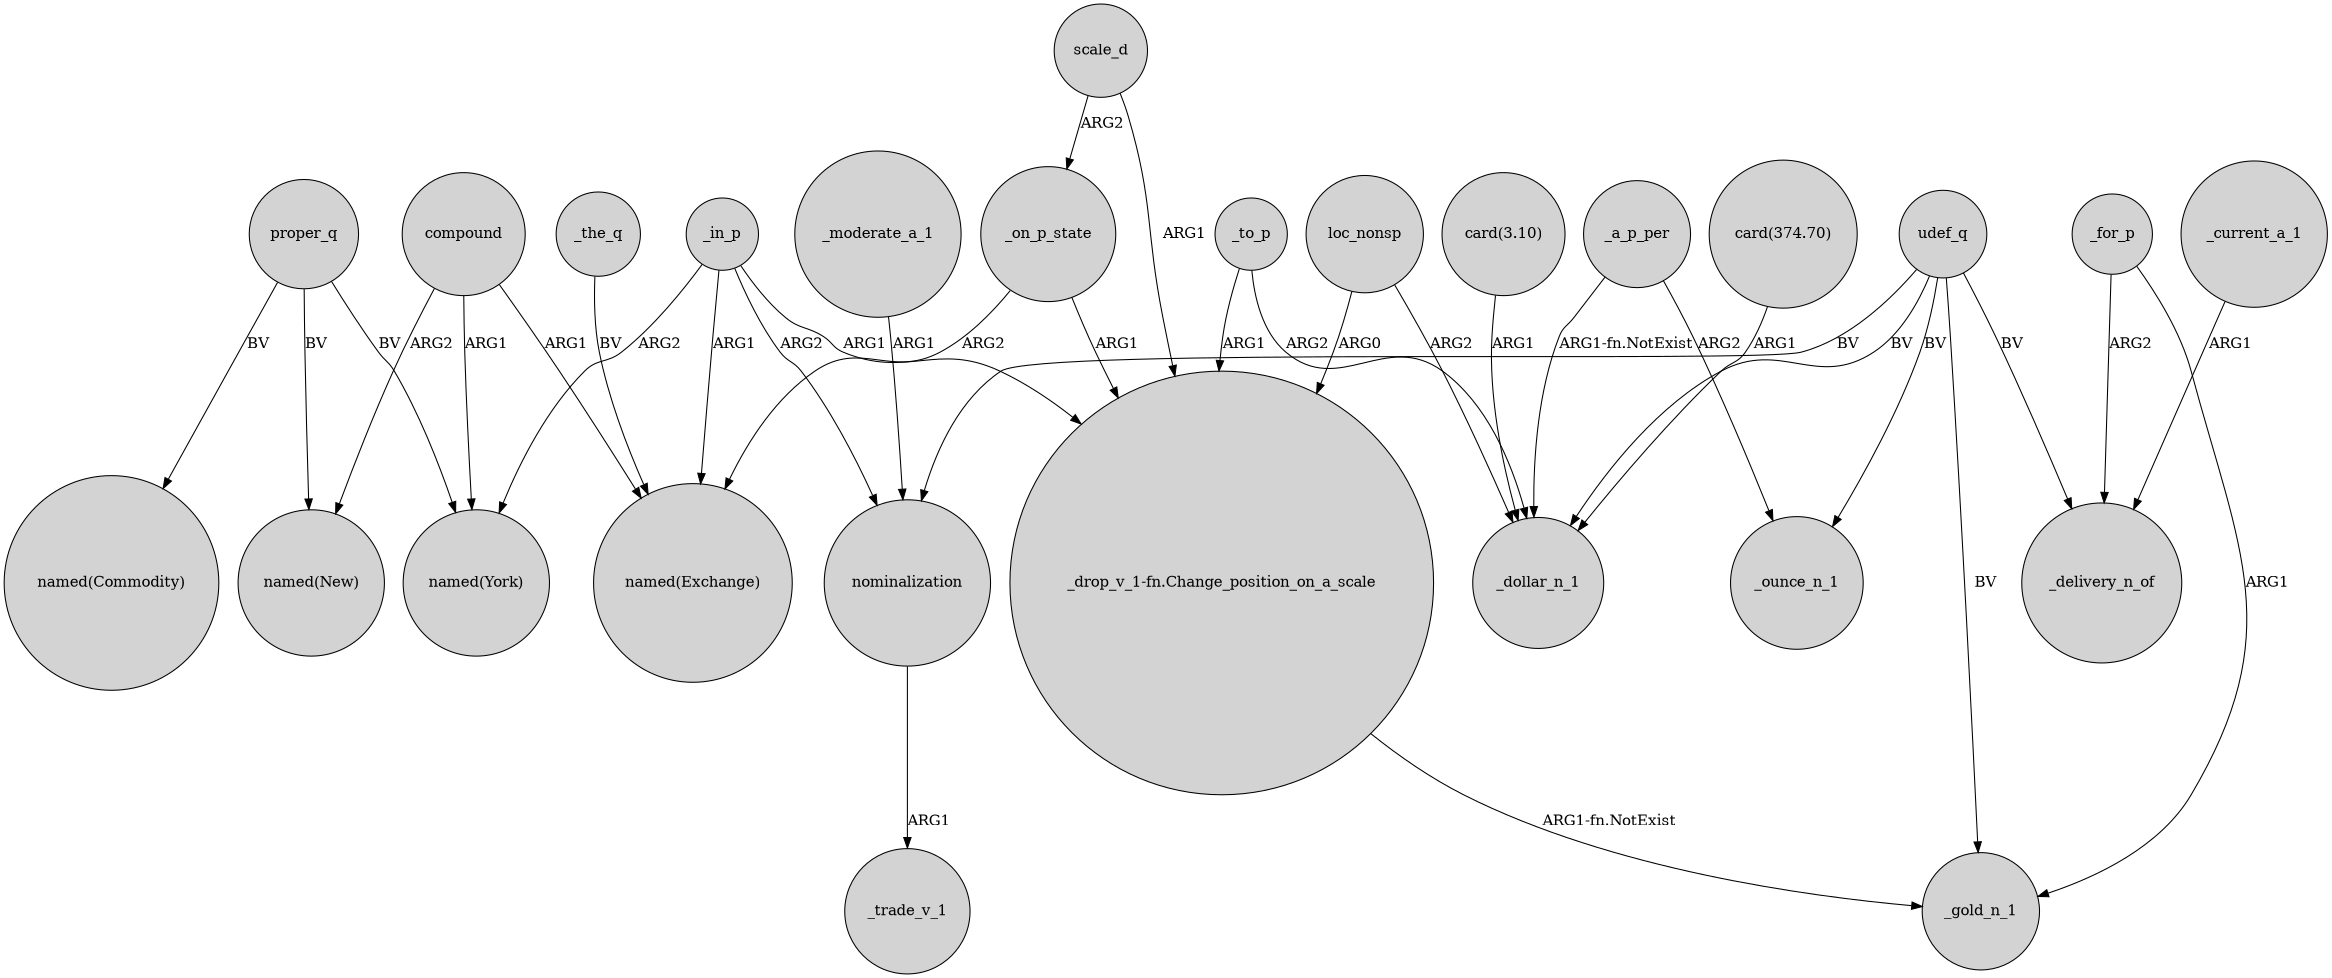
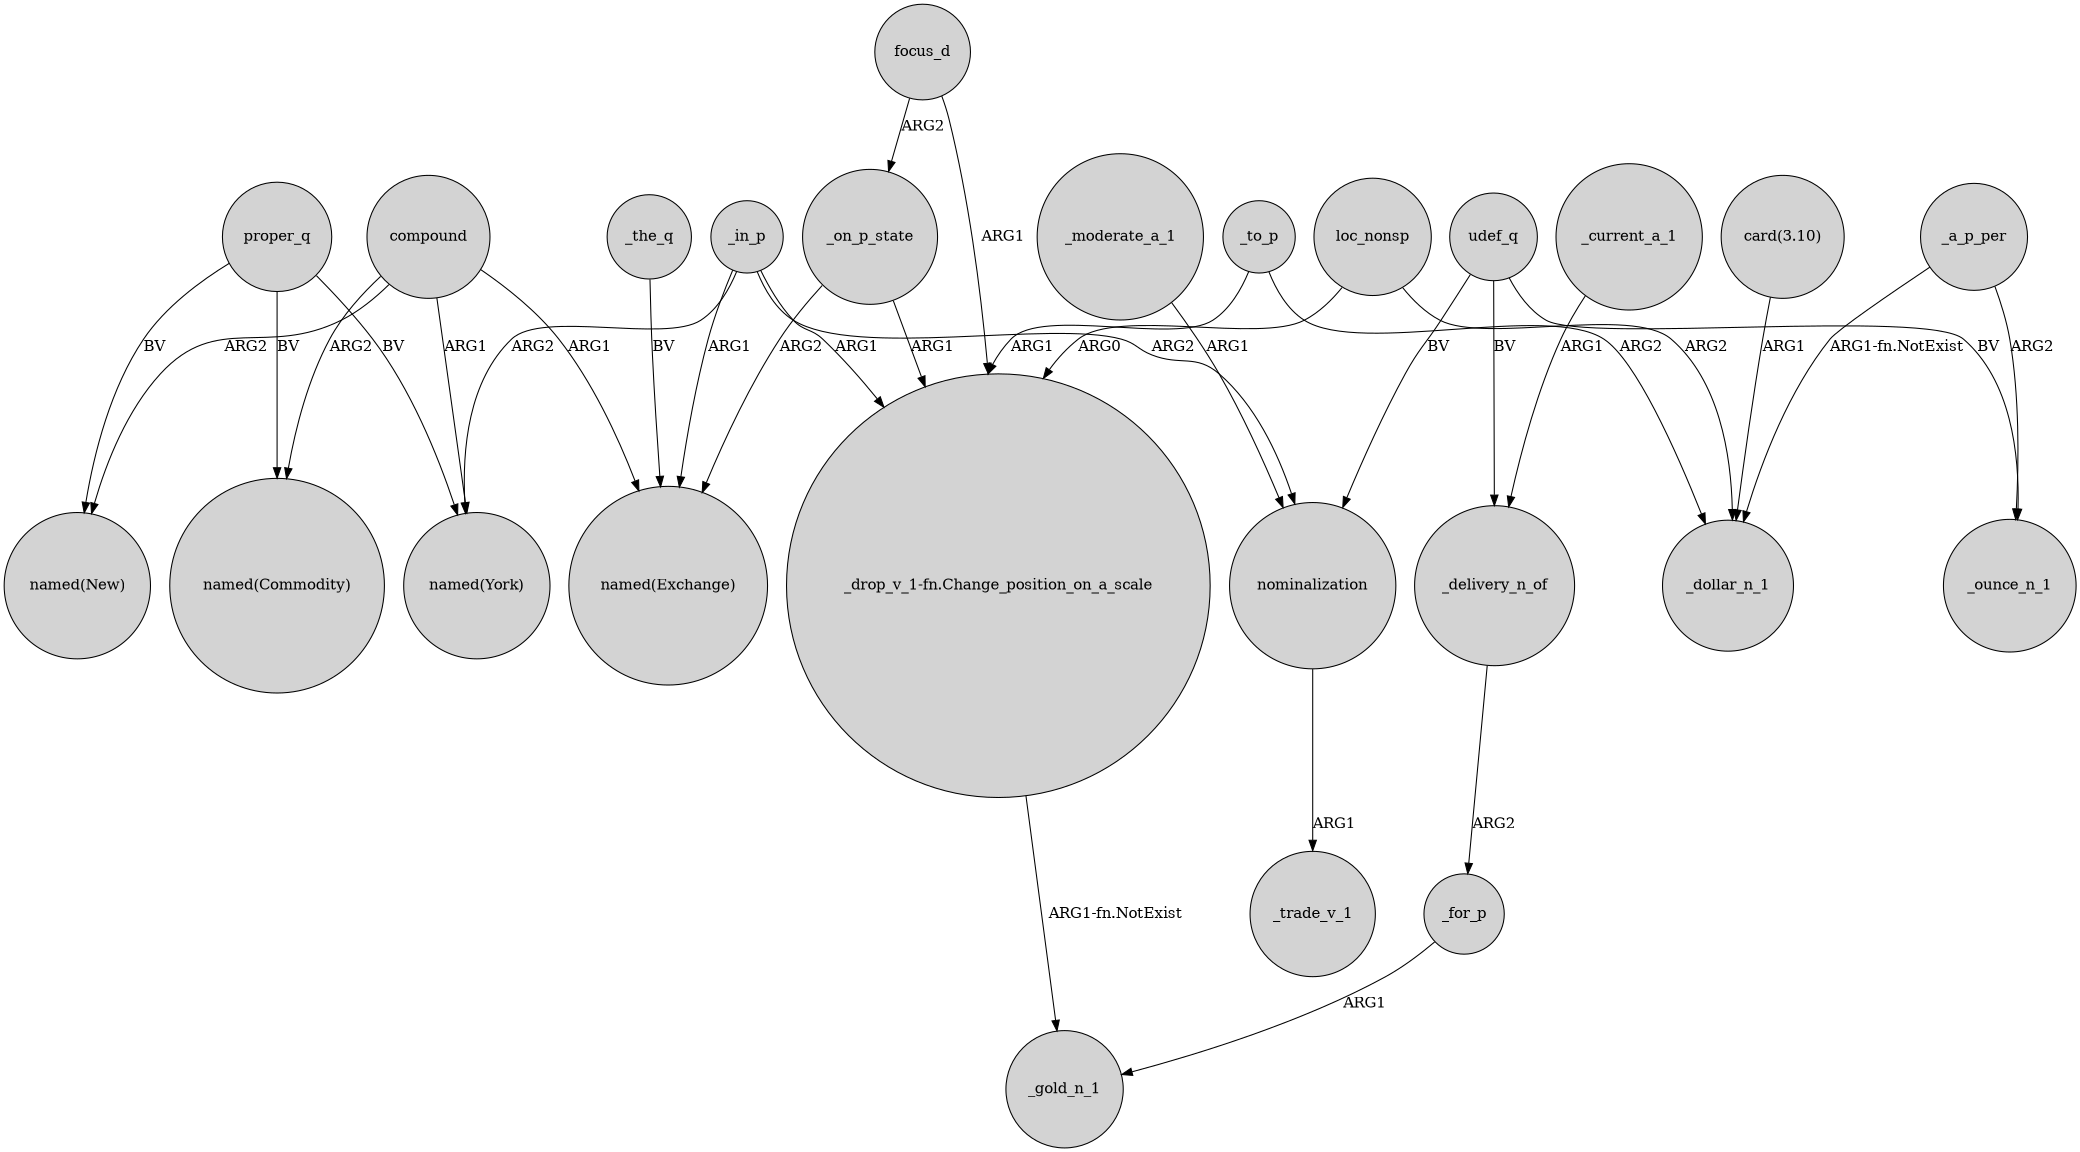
(1101, 51) -> (923, 52)
(1783, 234) -> none
(1777, 361) -> none
none -> (318, 364)
(2108, 383) -> (1478, 764)
(1963, 560) -> none
